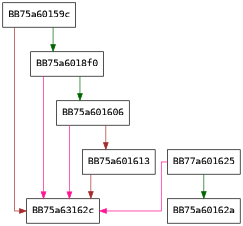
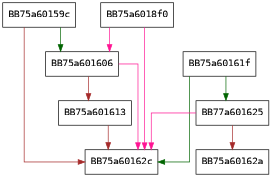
(53, 36) -> (61, 36)
none -> (219, 64)
(80, 85) -> (110, 36)
(204, 183) -> (232, 134)
(63, 211) -> (121, 162)
